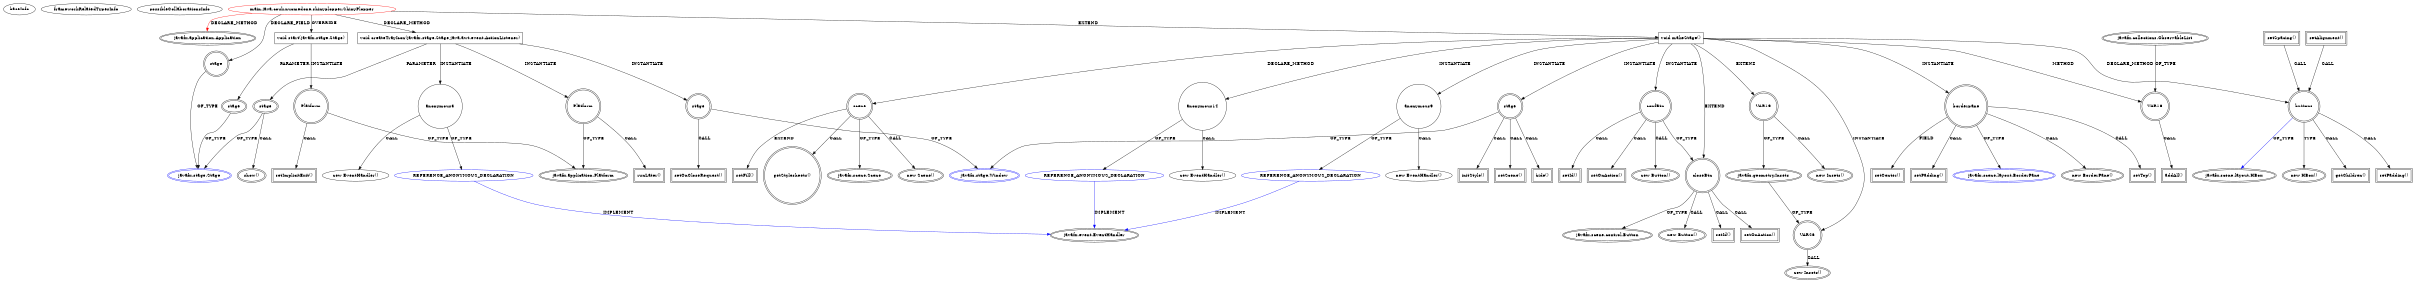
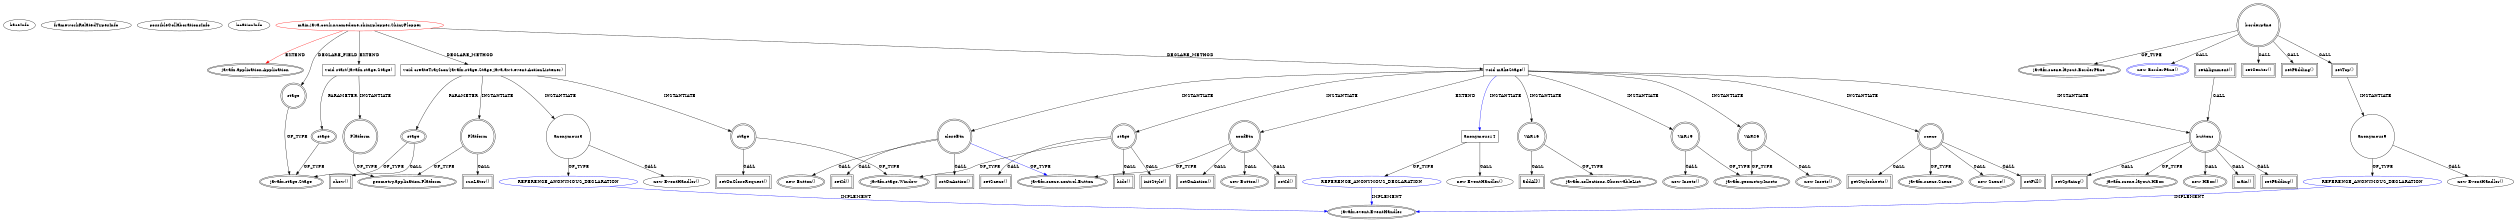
(234, 23) -> (295, 55)
(324, 23) -> (370, 55)
(1088, 23) -> (1190, 55)
none -> (249, 25)
(1830, 45) -> none
(1545, 49) -> (2355, 95)
(1441, 51) -> (1483, 100)
(1291, 64) -> (1863, 96)
(1682, 64) -> (1466, 96)
(1746, 64) -> (1643, 96)
(2063, 64) -> (1546, 96)
(2130, 64) -> (2073, 96)
(2155, 67) -> (1567, 159)
(2291, 67) -> (2140, 158)
(1203, 106) -> (1480, 136)
(1715, 106) -> (1198, 96)
(784, 138) -> (2009, 167)
(1926, 138) -> (2265, 55)
(2310, 138) -> (2211, 167)
(1676, 140) -> (1166, 167)
(2268, 142) -> (2170, 159)
(199, 175) -> (291, 182)
(252, 175) -> (341, 182)
(294, 175) -> none
(583, 175) -> (407, 182)
(792, 175) -> (1870, 182)
(984, 175) -> (894, 182)
(2004, 175) -> (2069, 70)
(2092, 175) -> (2158, 70)
(2351, 175) -> (2244, 182)
(1783, 202) -> (1752, 161)
(1662, 212) -> (1009, 159)
